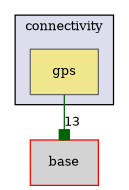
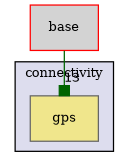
(64, 113) -> (64, 69)
